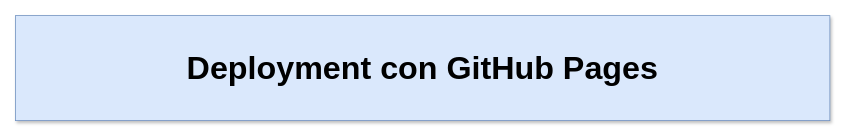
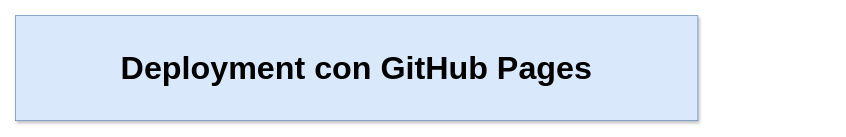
(423, 68) -> (357, 68)
